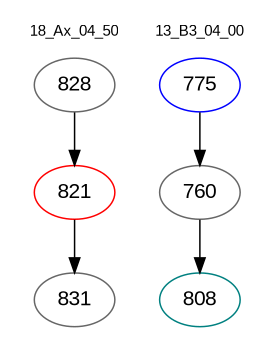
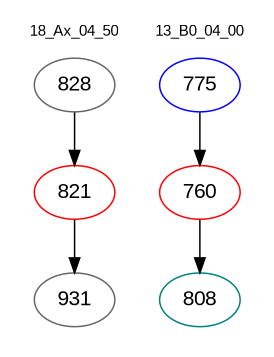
(200, 32) -> (200, 32)
(200, 192) -> (200, 192)
(75, 300) -> (75, 300)
